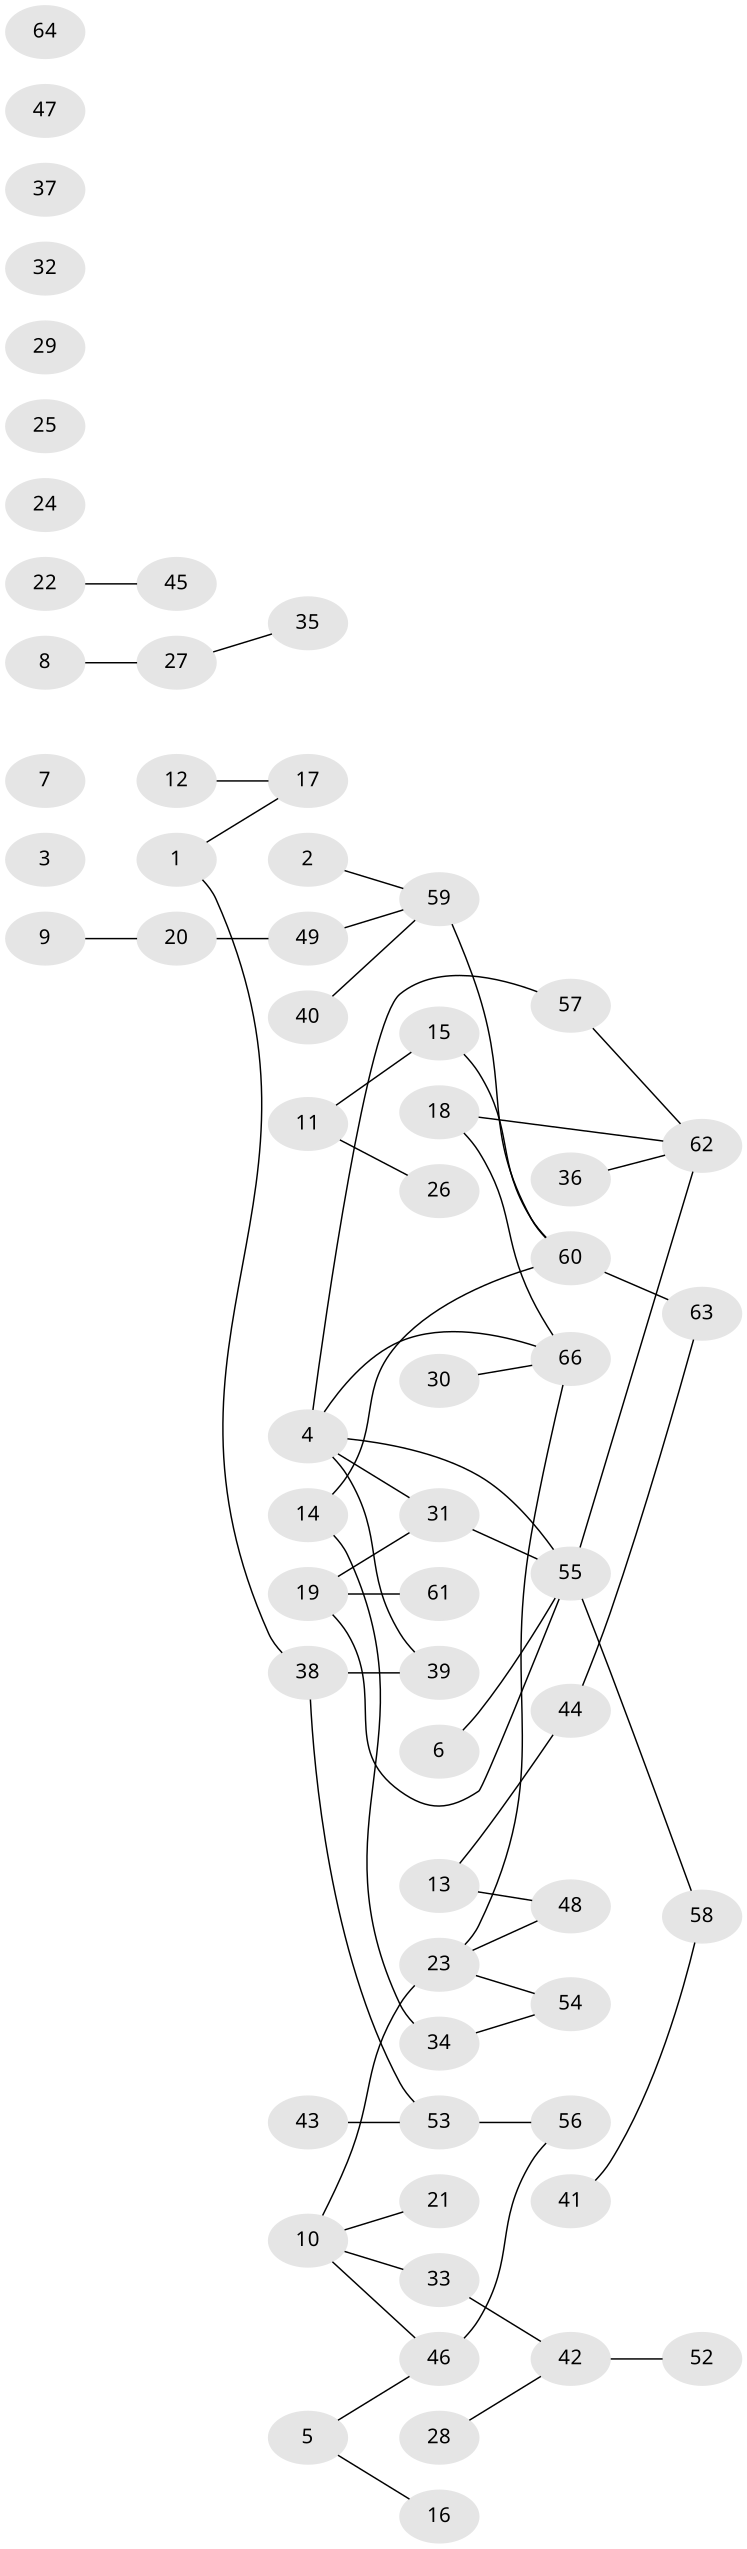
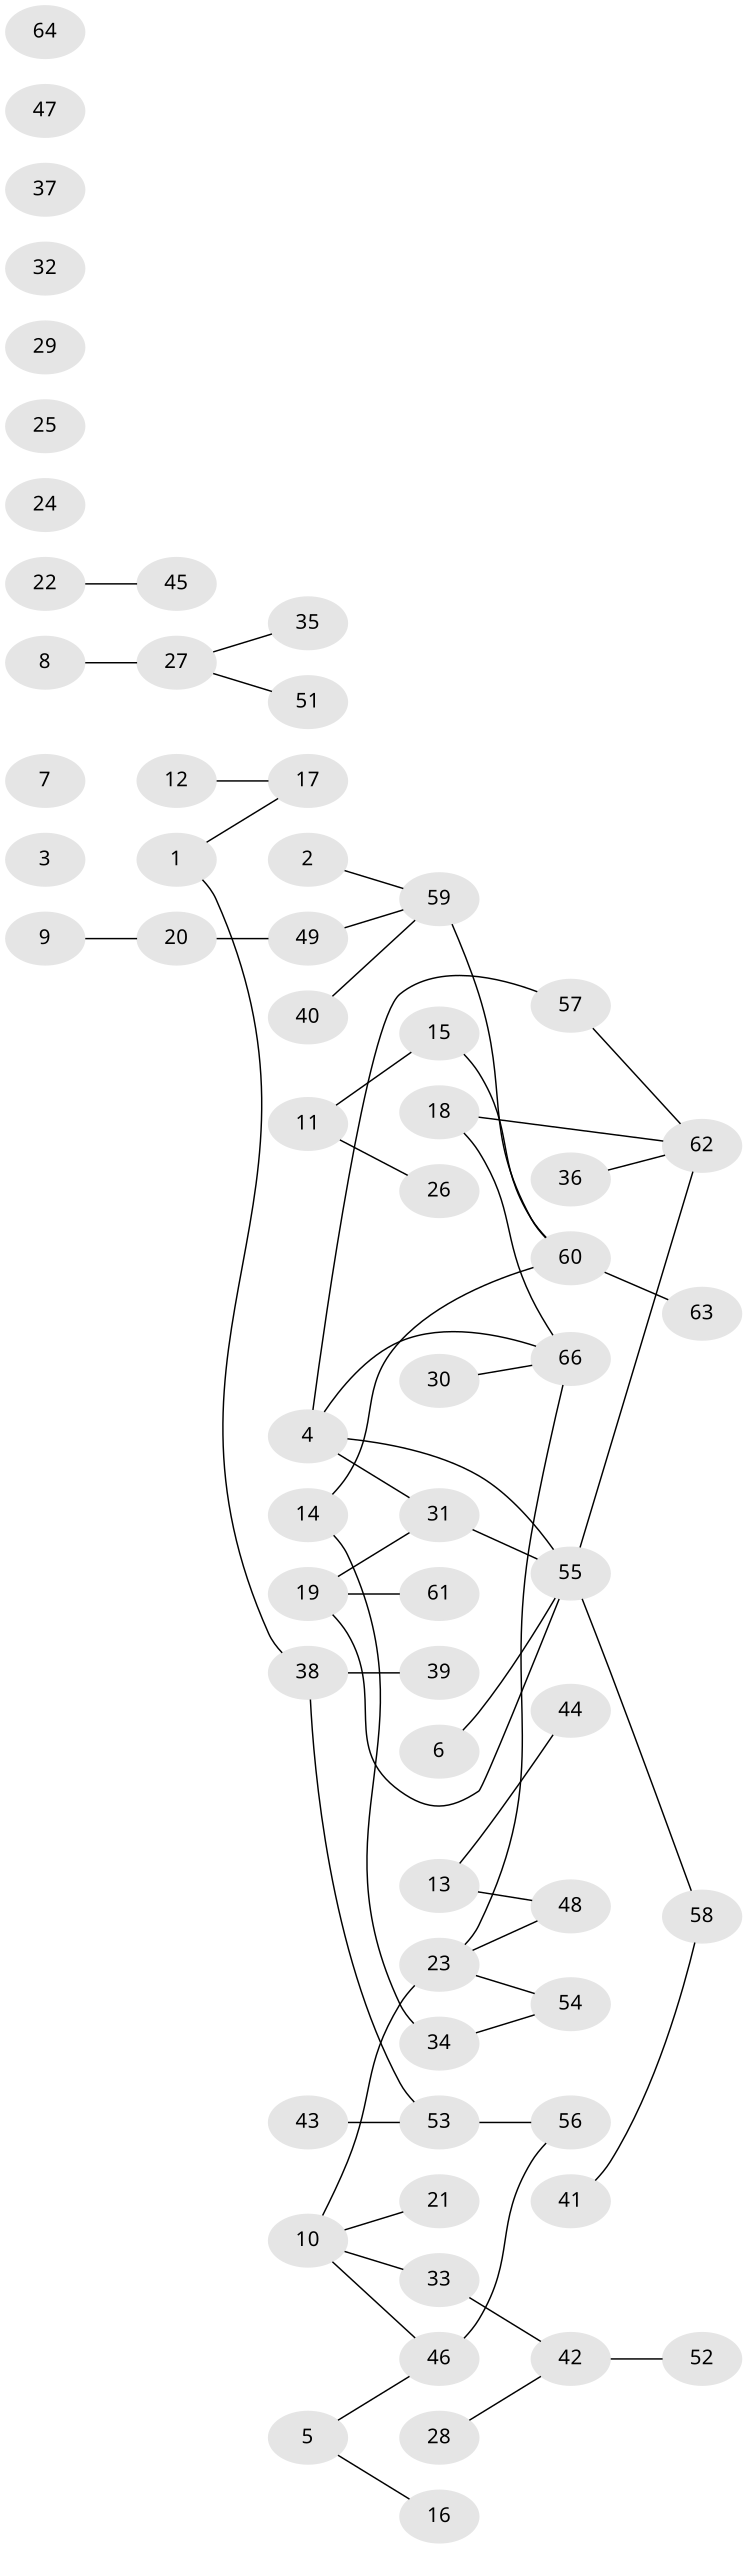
none -> (308, 702)
(642, 1514) -> none
(372, 1544) -> none
